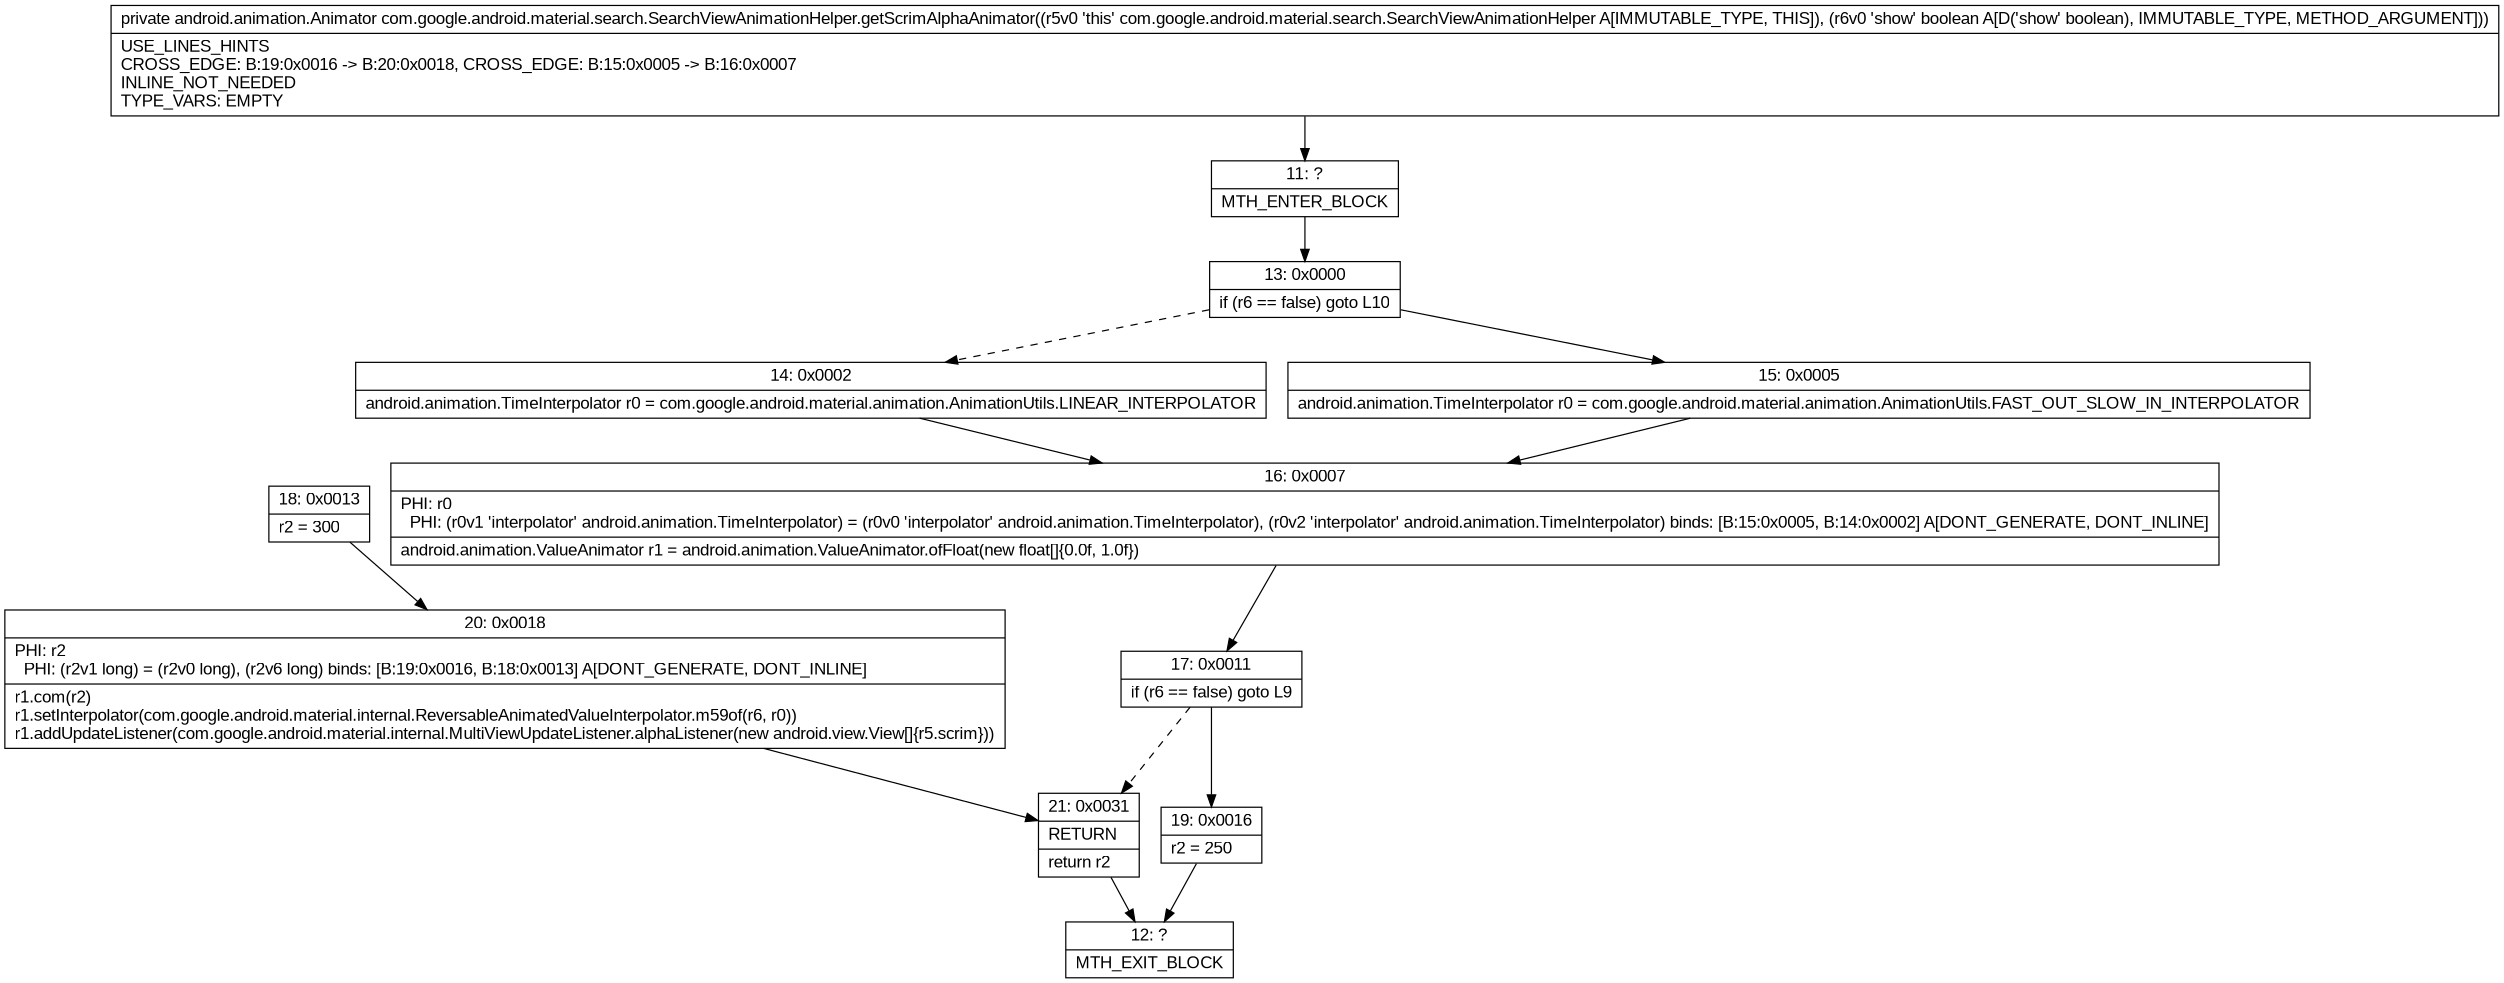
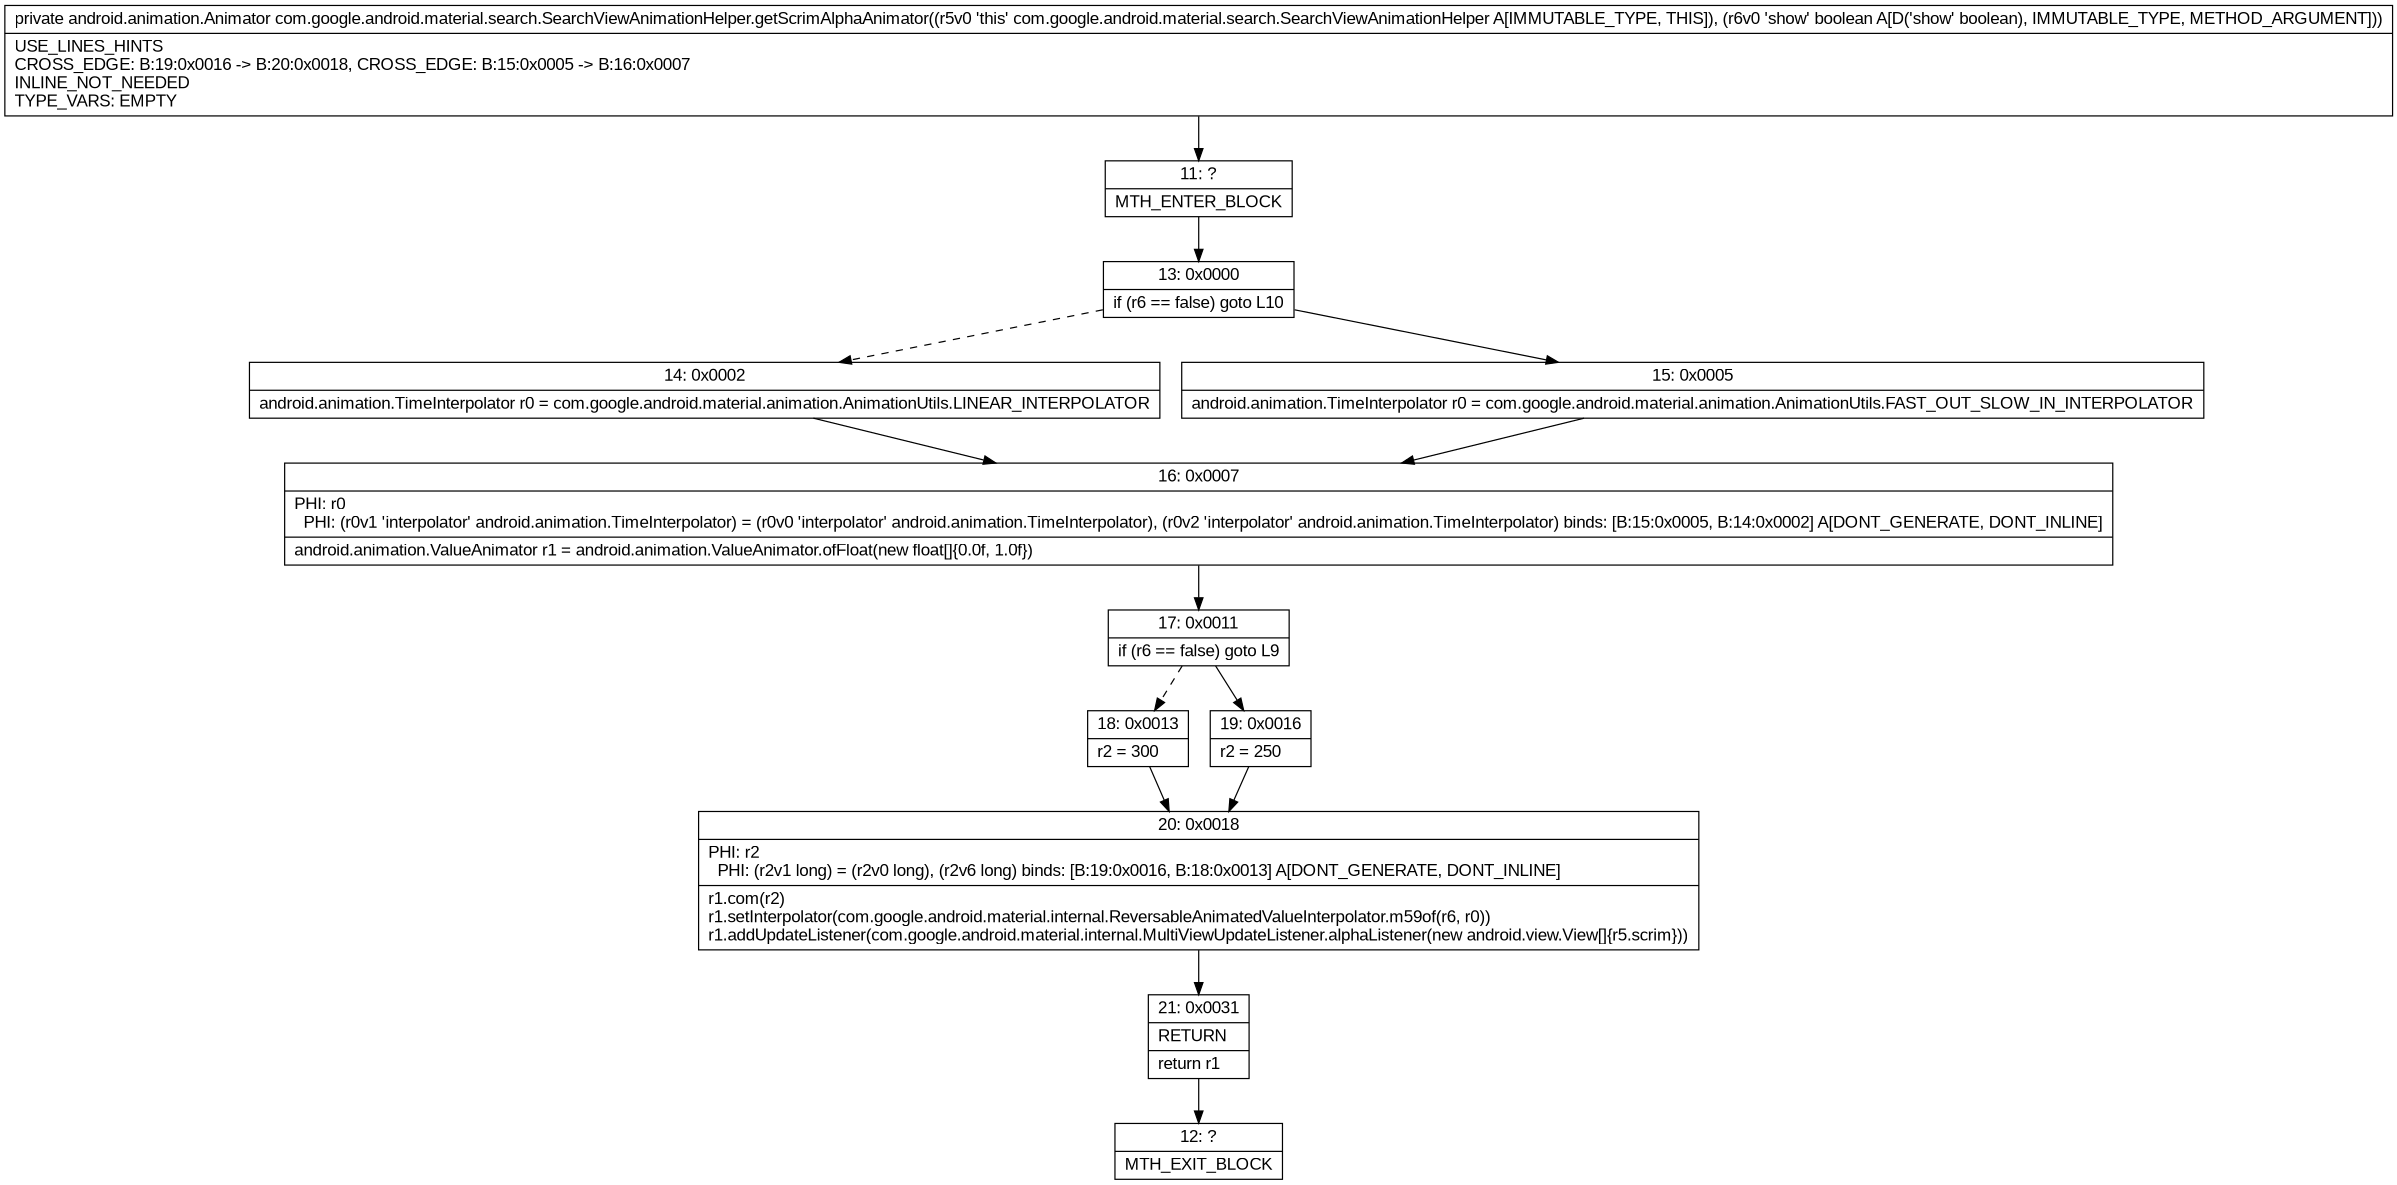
(1160, 745) -> (1172, 683)
(1080, 862) -> (1190, 1064)
(1183, 887) -> (1241, 784)
